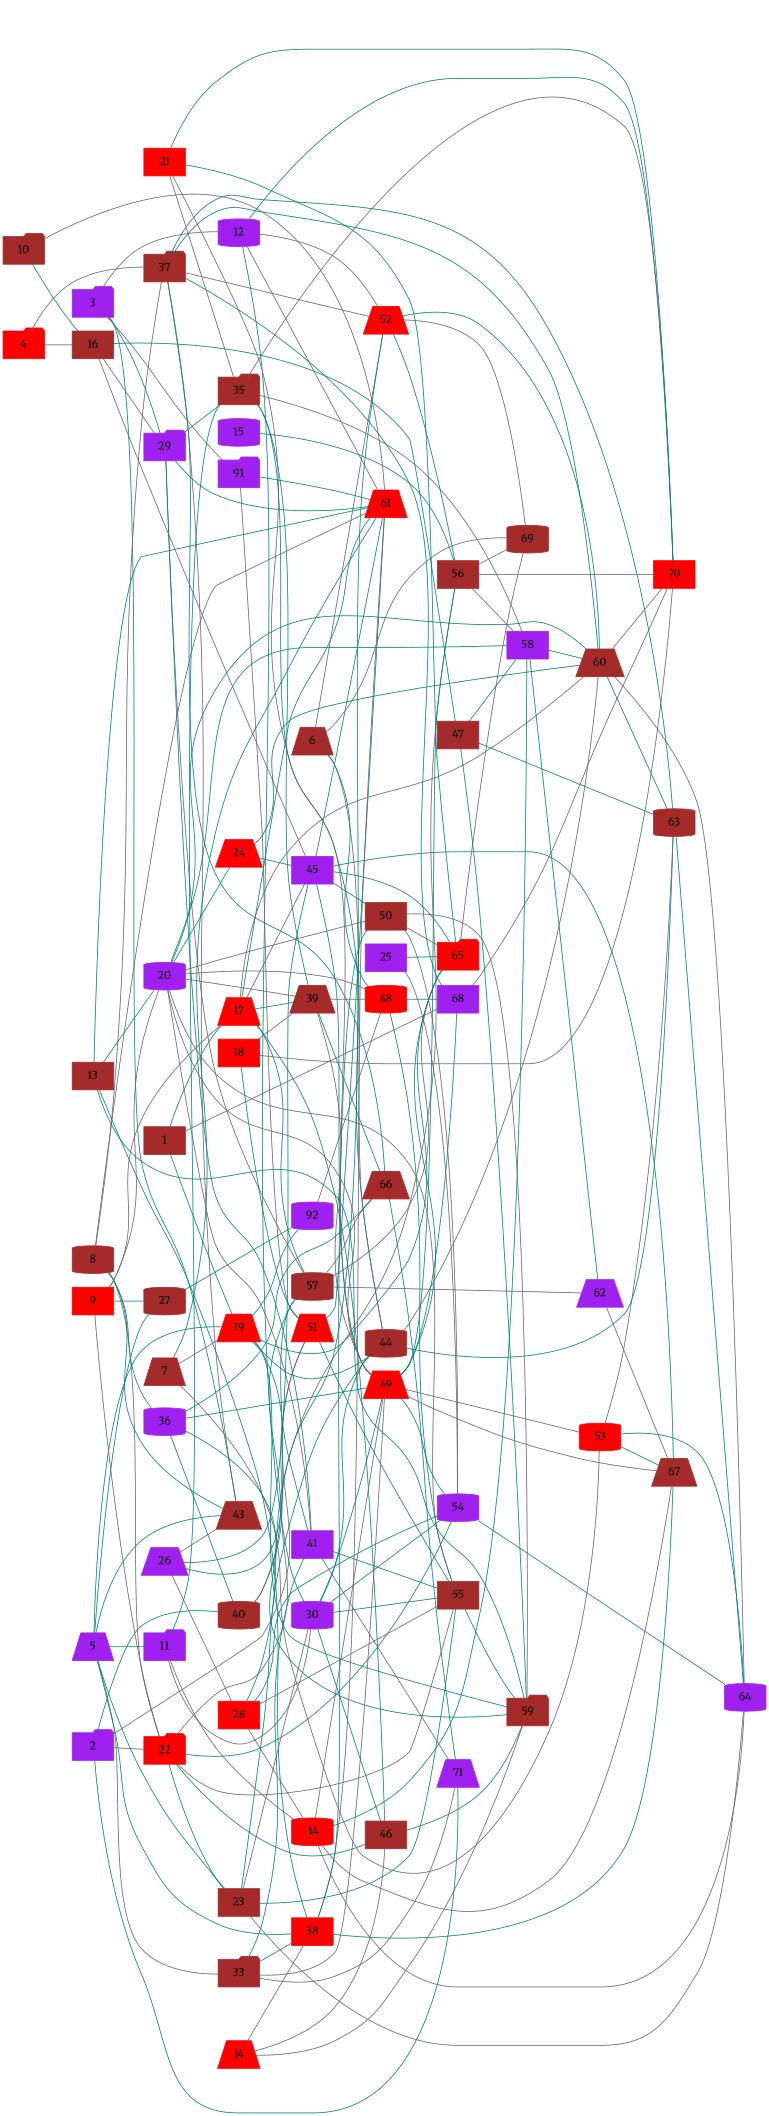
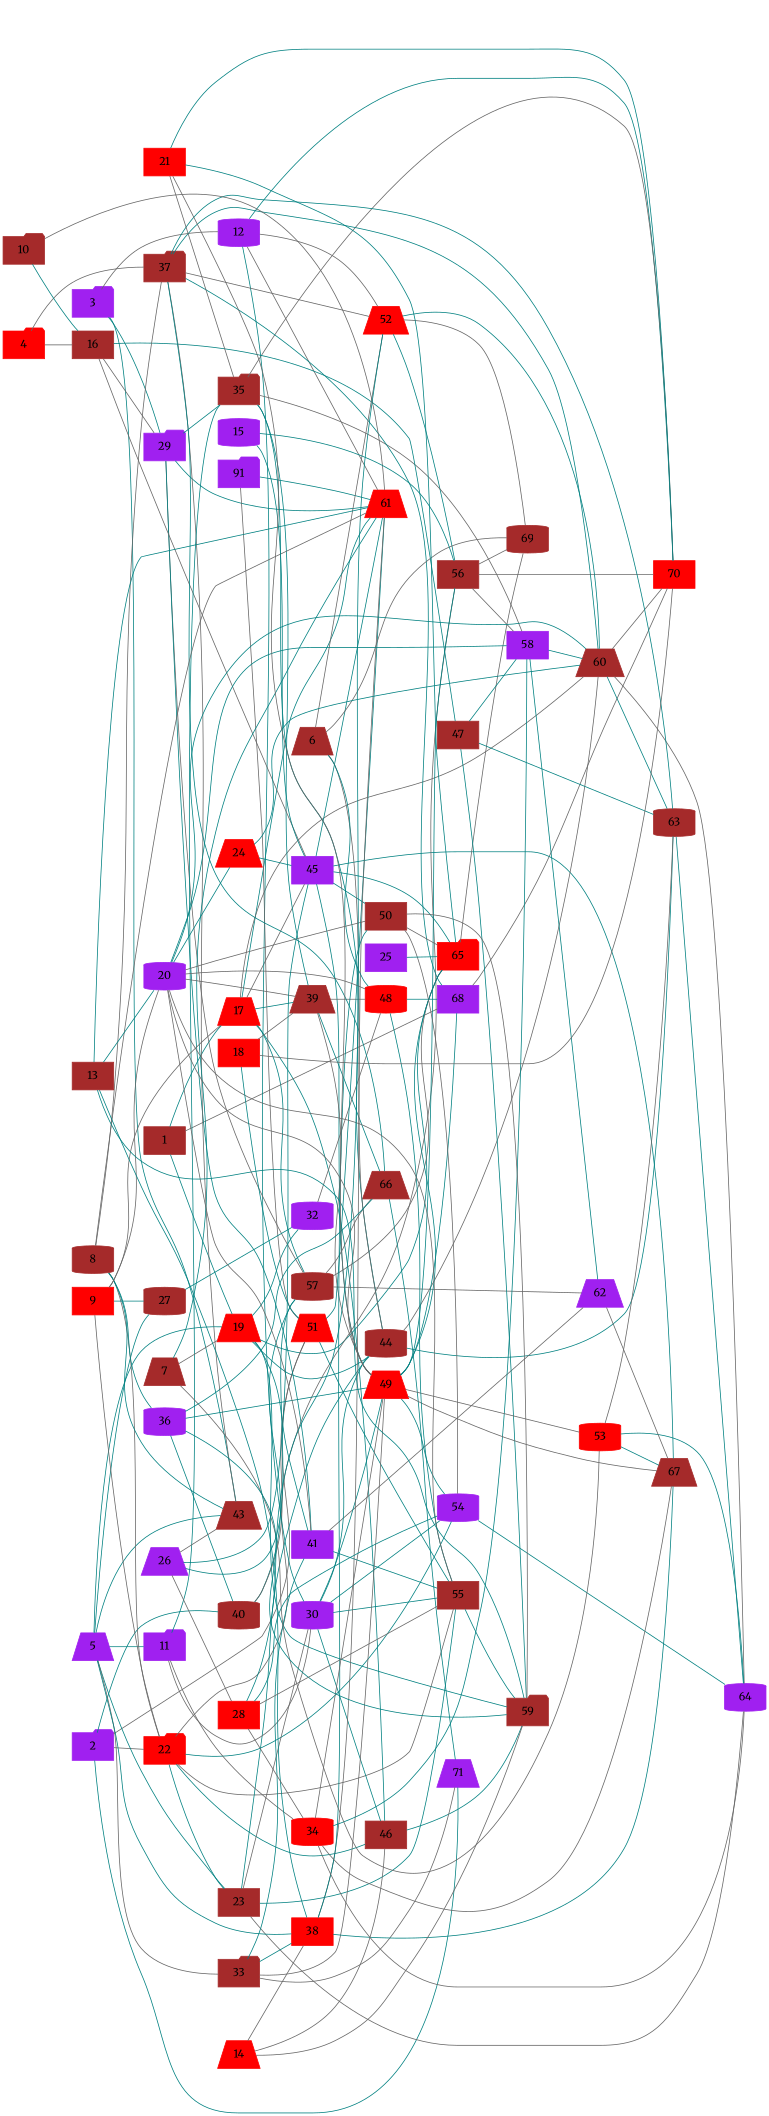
(164, 389) -> none
none -> (282, 650)
(442, 1138) -> none
(312, 1216) -> (312, 1216)
(385, 1659) -> (450, 1425)
